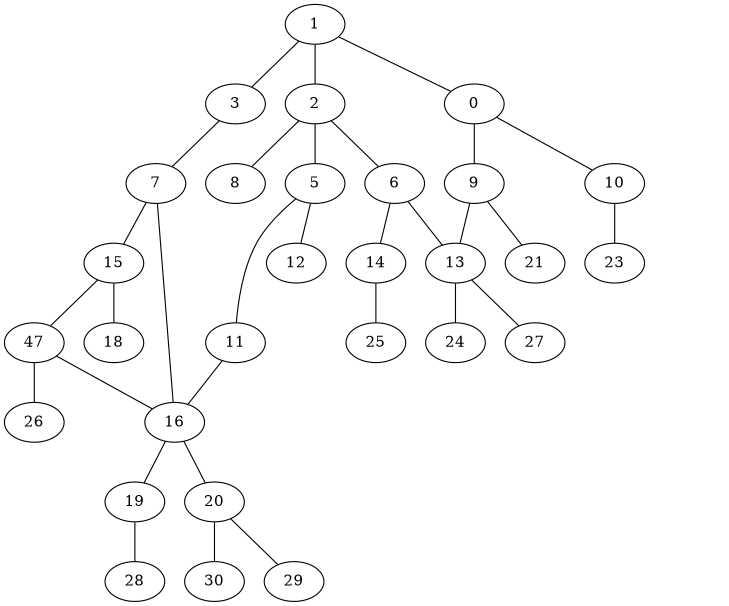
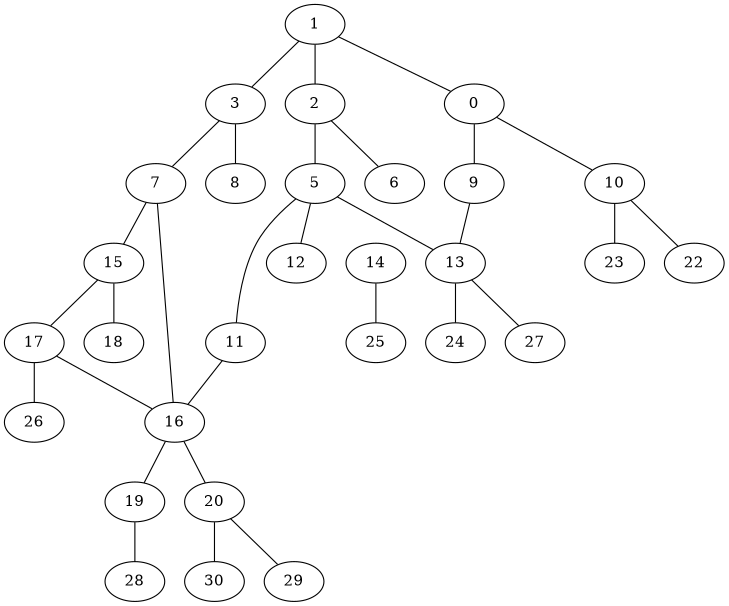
(275, 144) -> (235, 144)
(385, 223) -> none
(425, 223) -> (385, 223)
(535, 263) -> none
none -> (694, 263)
(34, 343) -> (34, 343)
